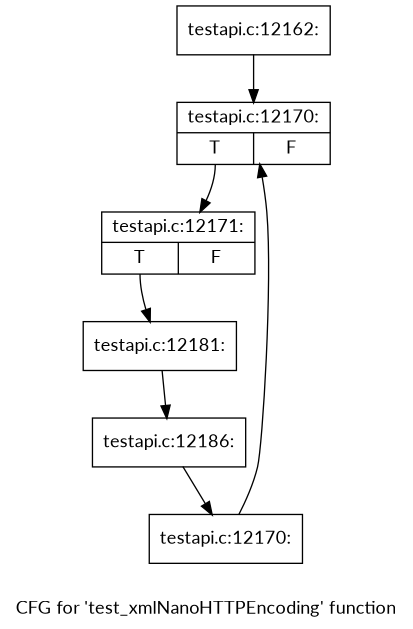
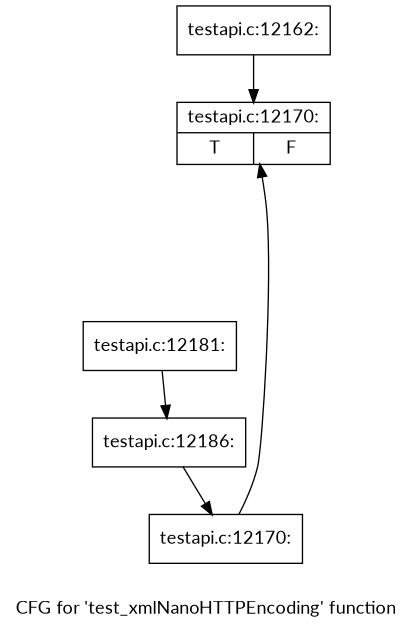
(178, 243) -> none
